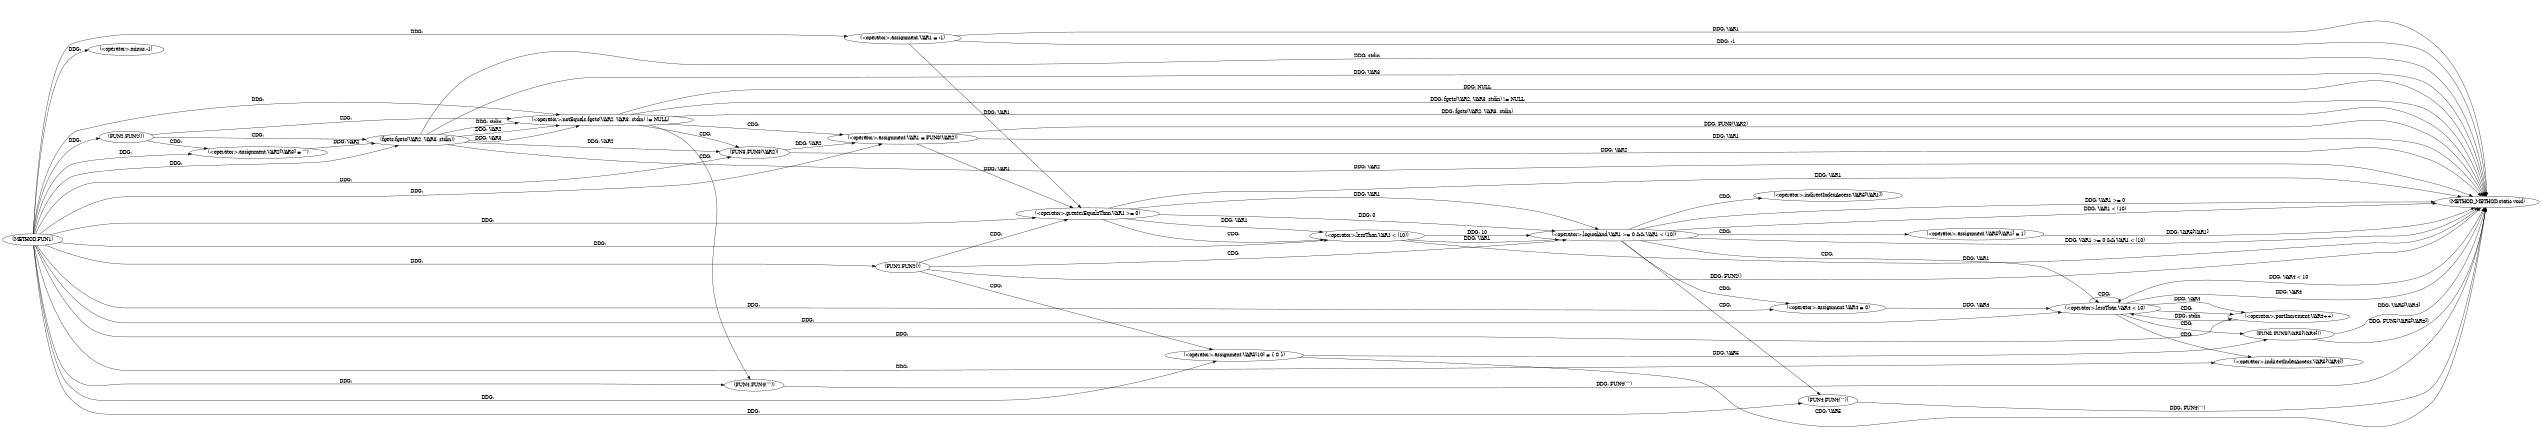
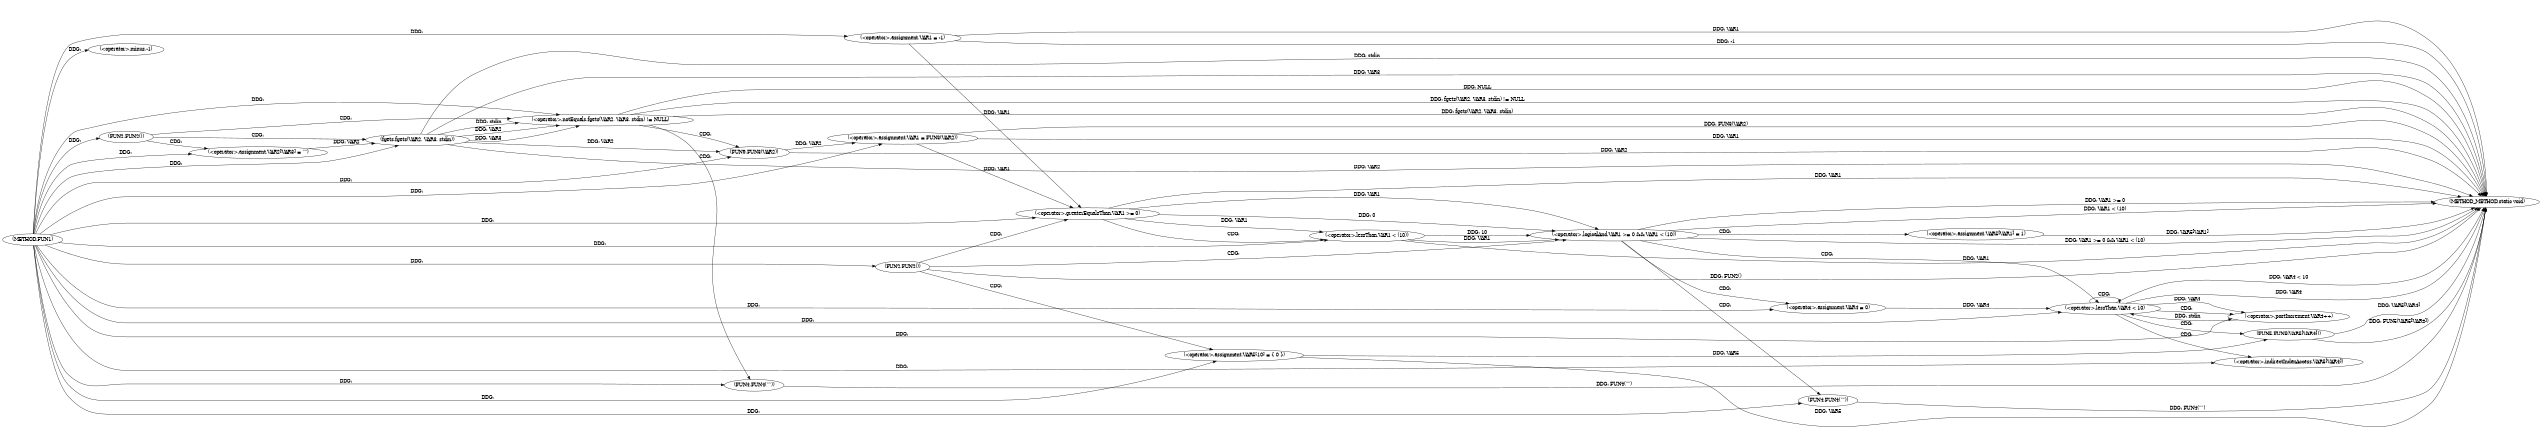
(754, 129) -> none
(754, 153) -> (754, 153)
(1828, 195) -> none
(1828, 412) -> (1828, 412)
